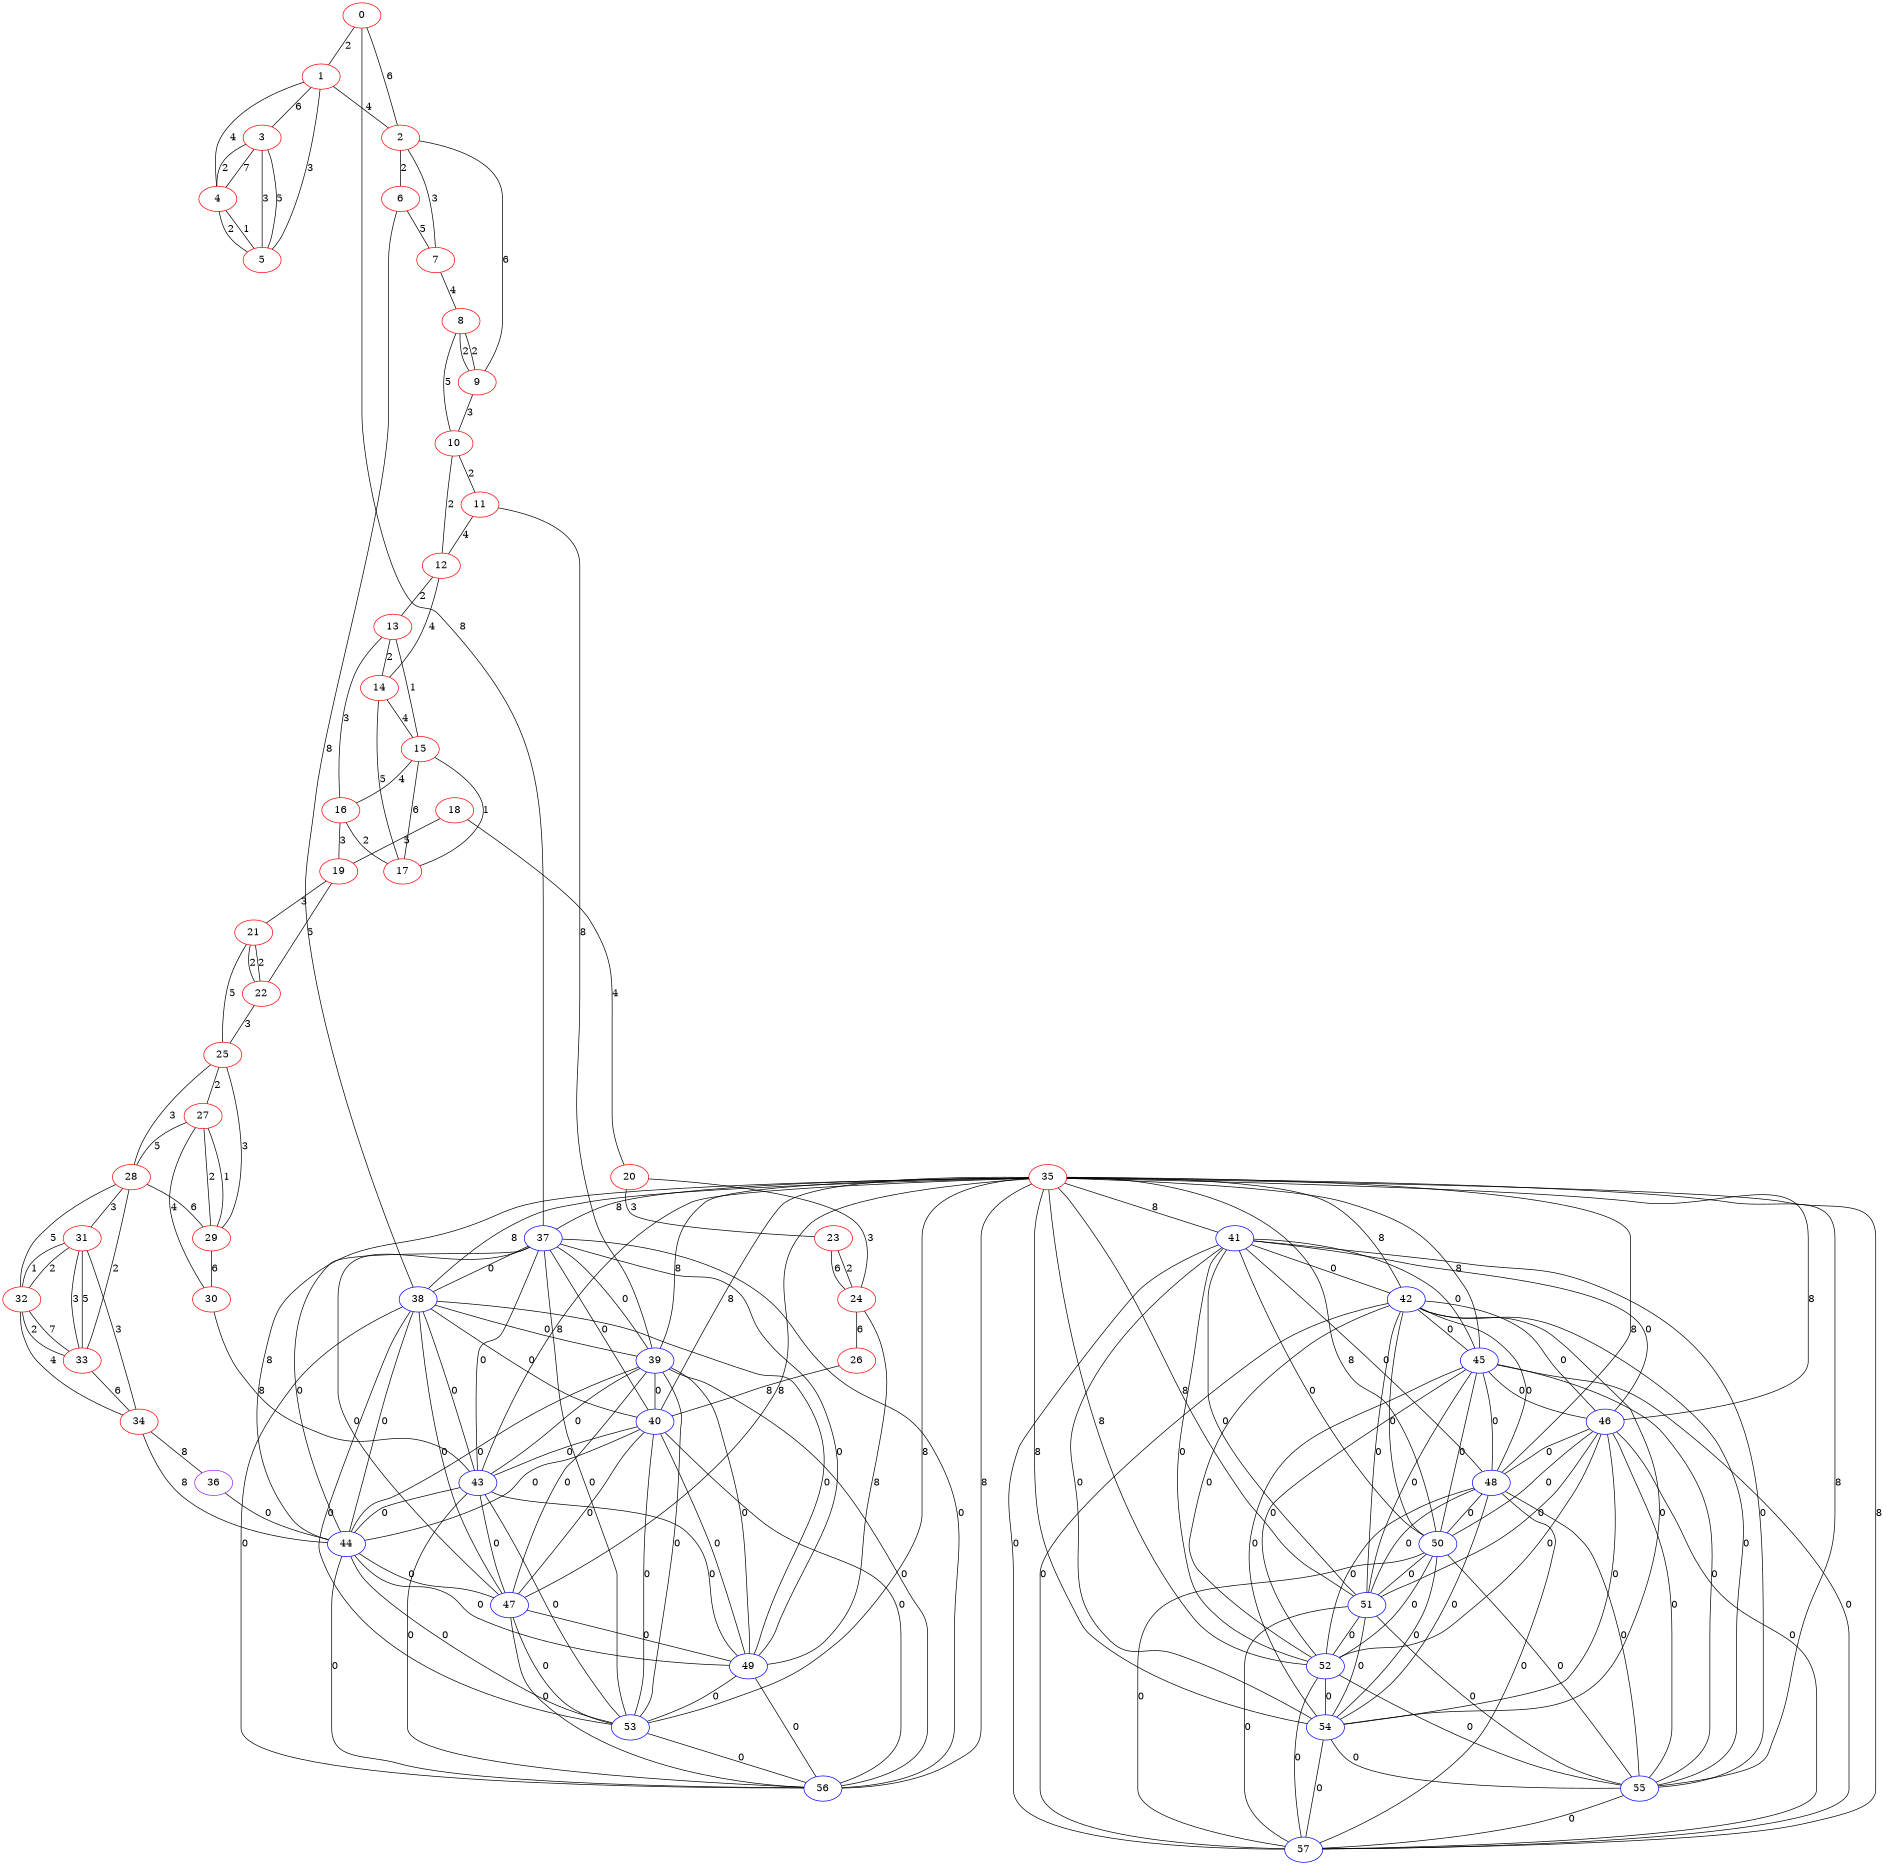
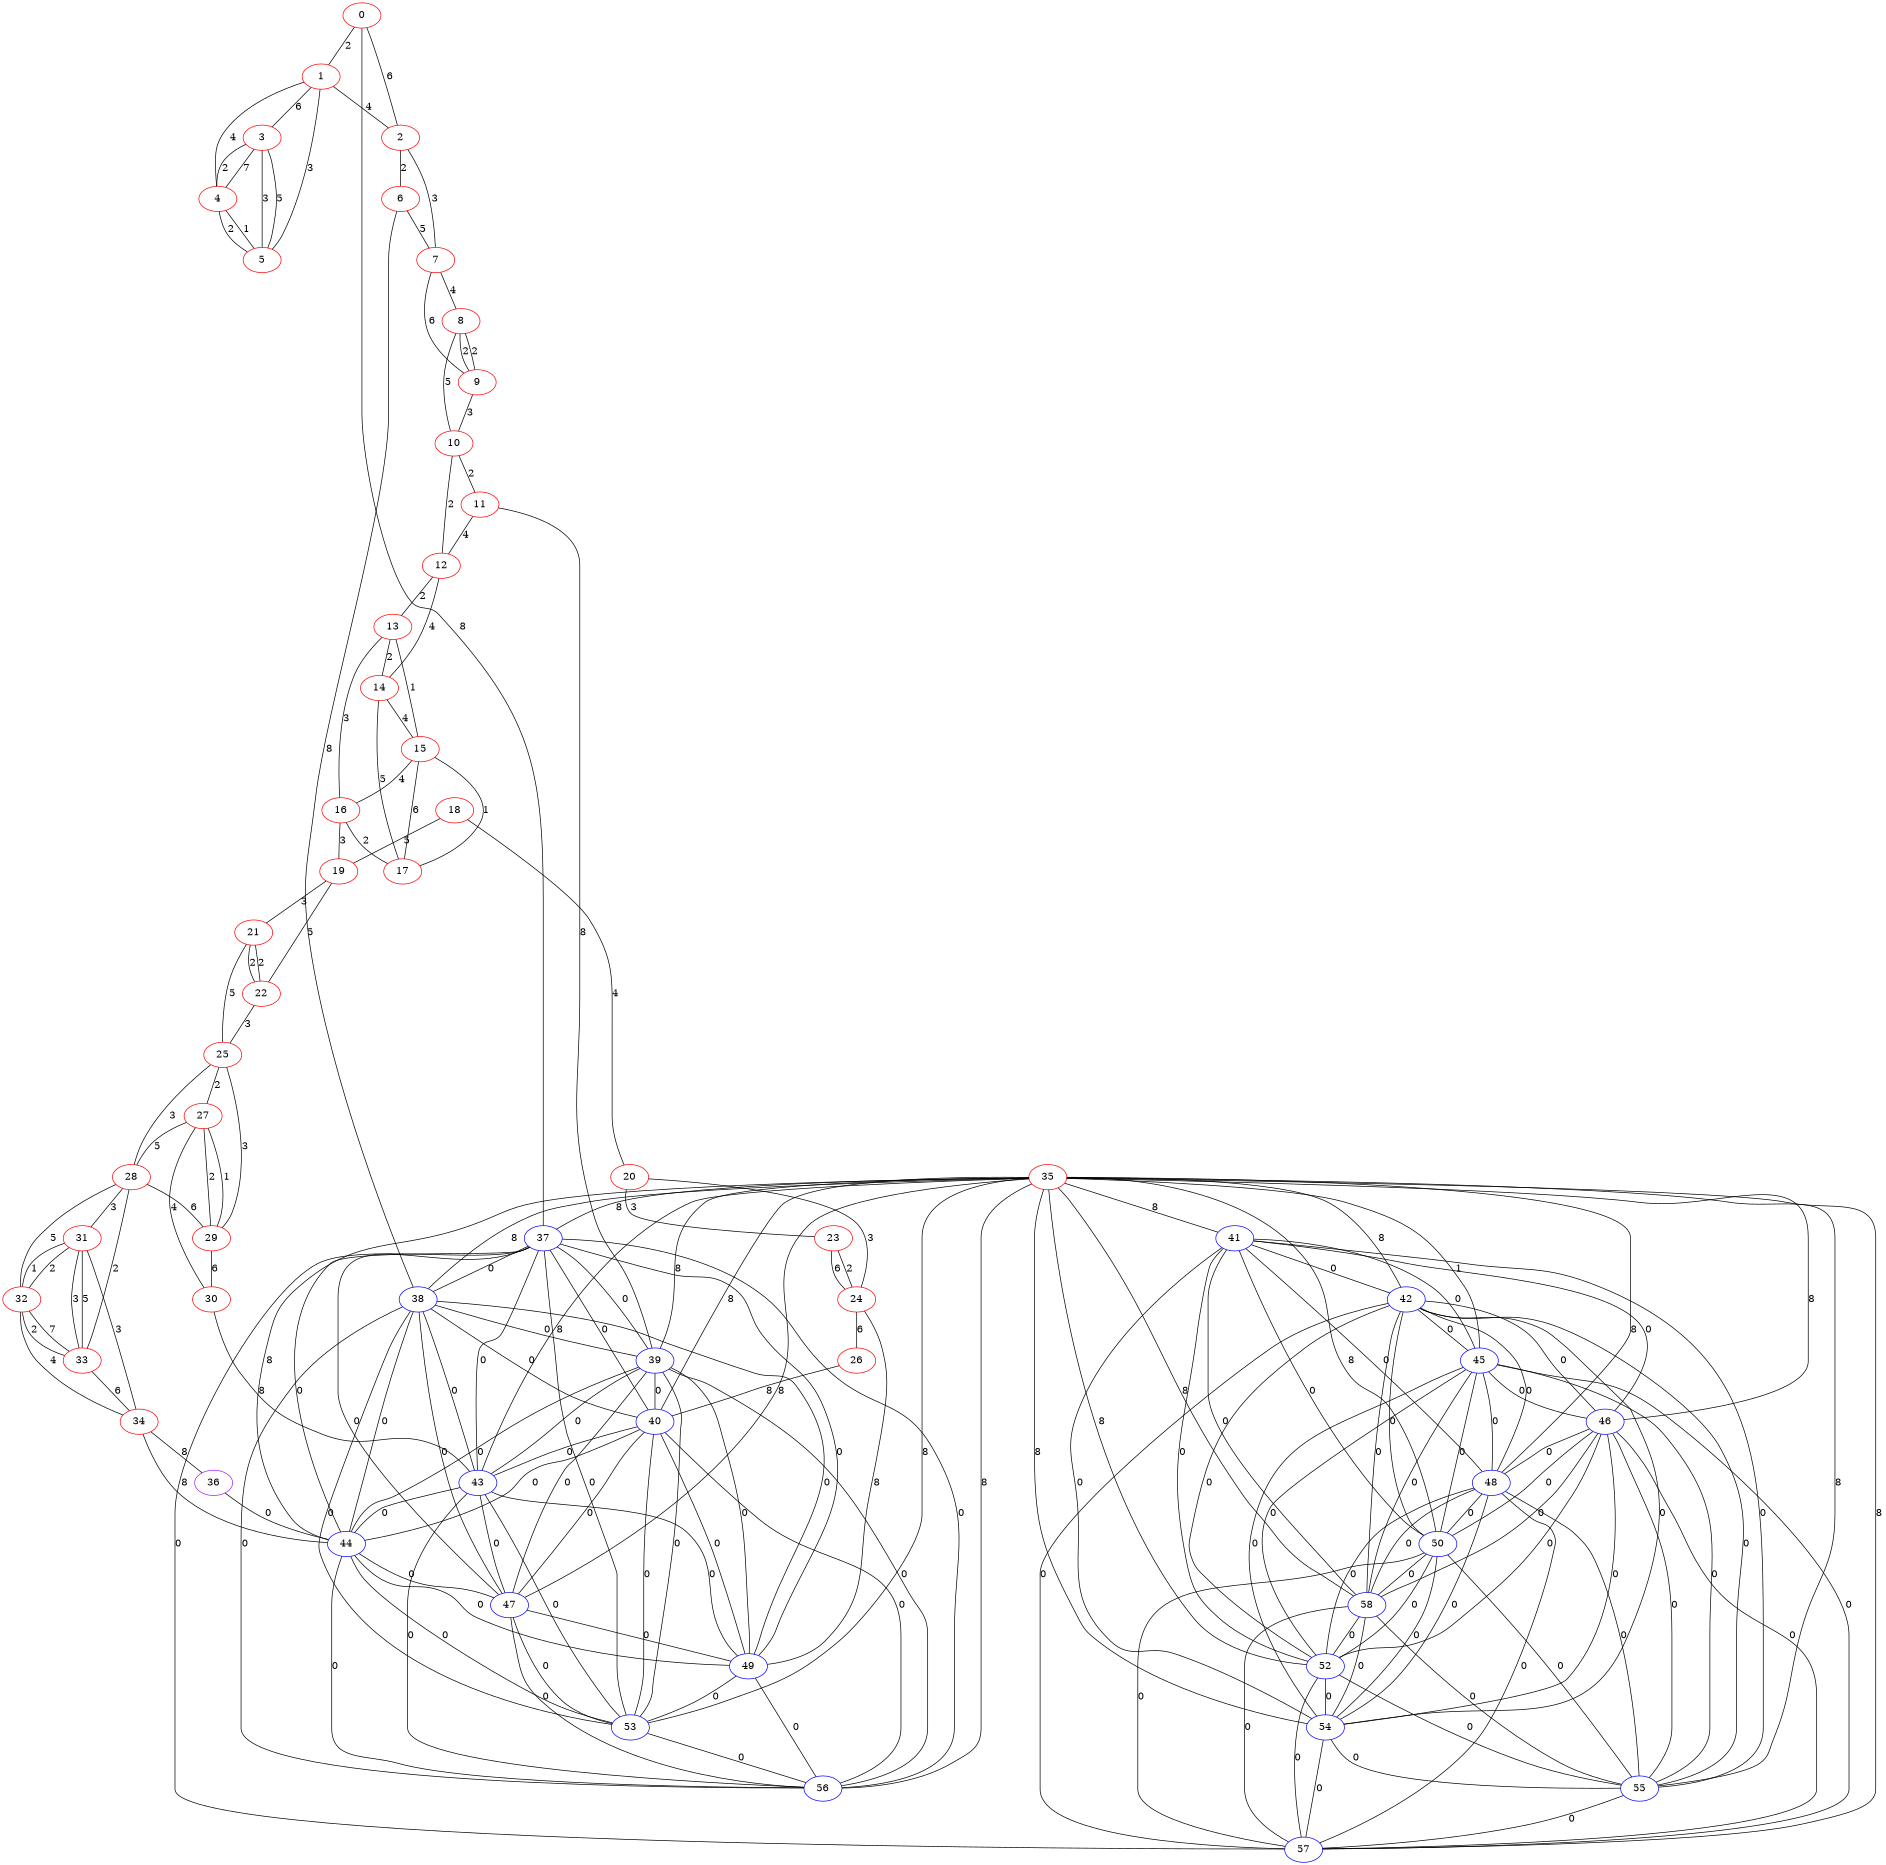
(502, 232) -> (427, 329)
(1459, 1269) -> (1459, 1269)
(1367, 1605) -> (1367, 1605)
(1013, 1617) -> (335, 1824)
